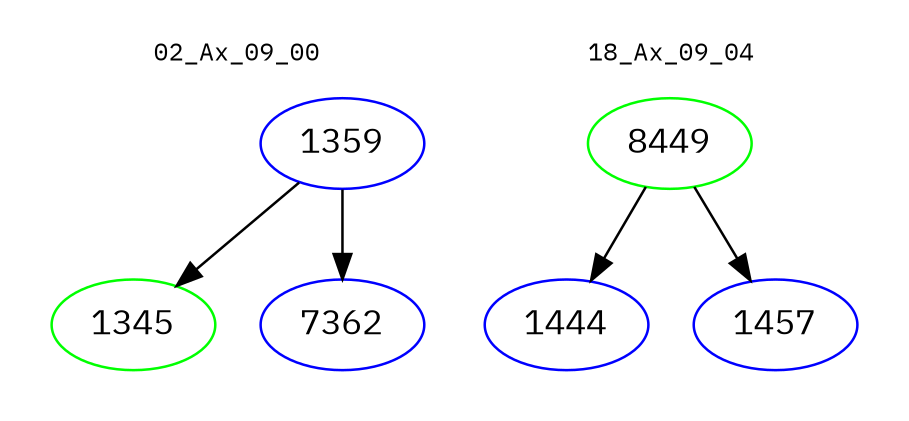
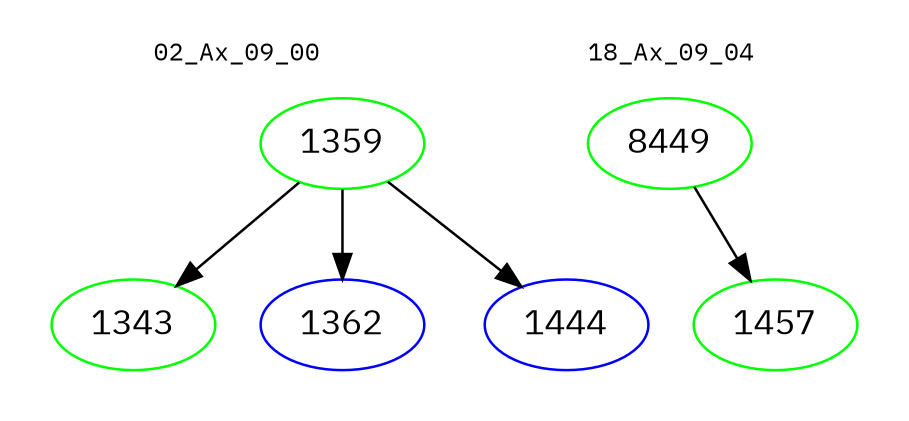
(342, 144) -> (342, 144)
(625, 223) -> (430, 215)
(133, 325) -> (133, 325)
(342, 325) -> (342, 325)
(776, 325) -> (776, 325)
